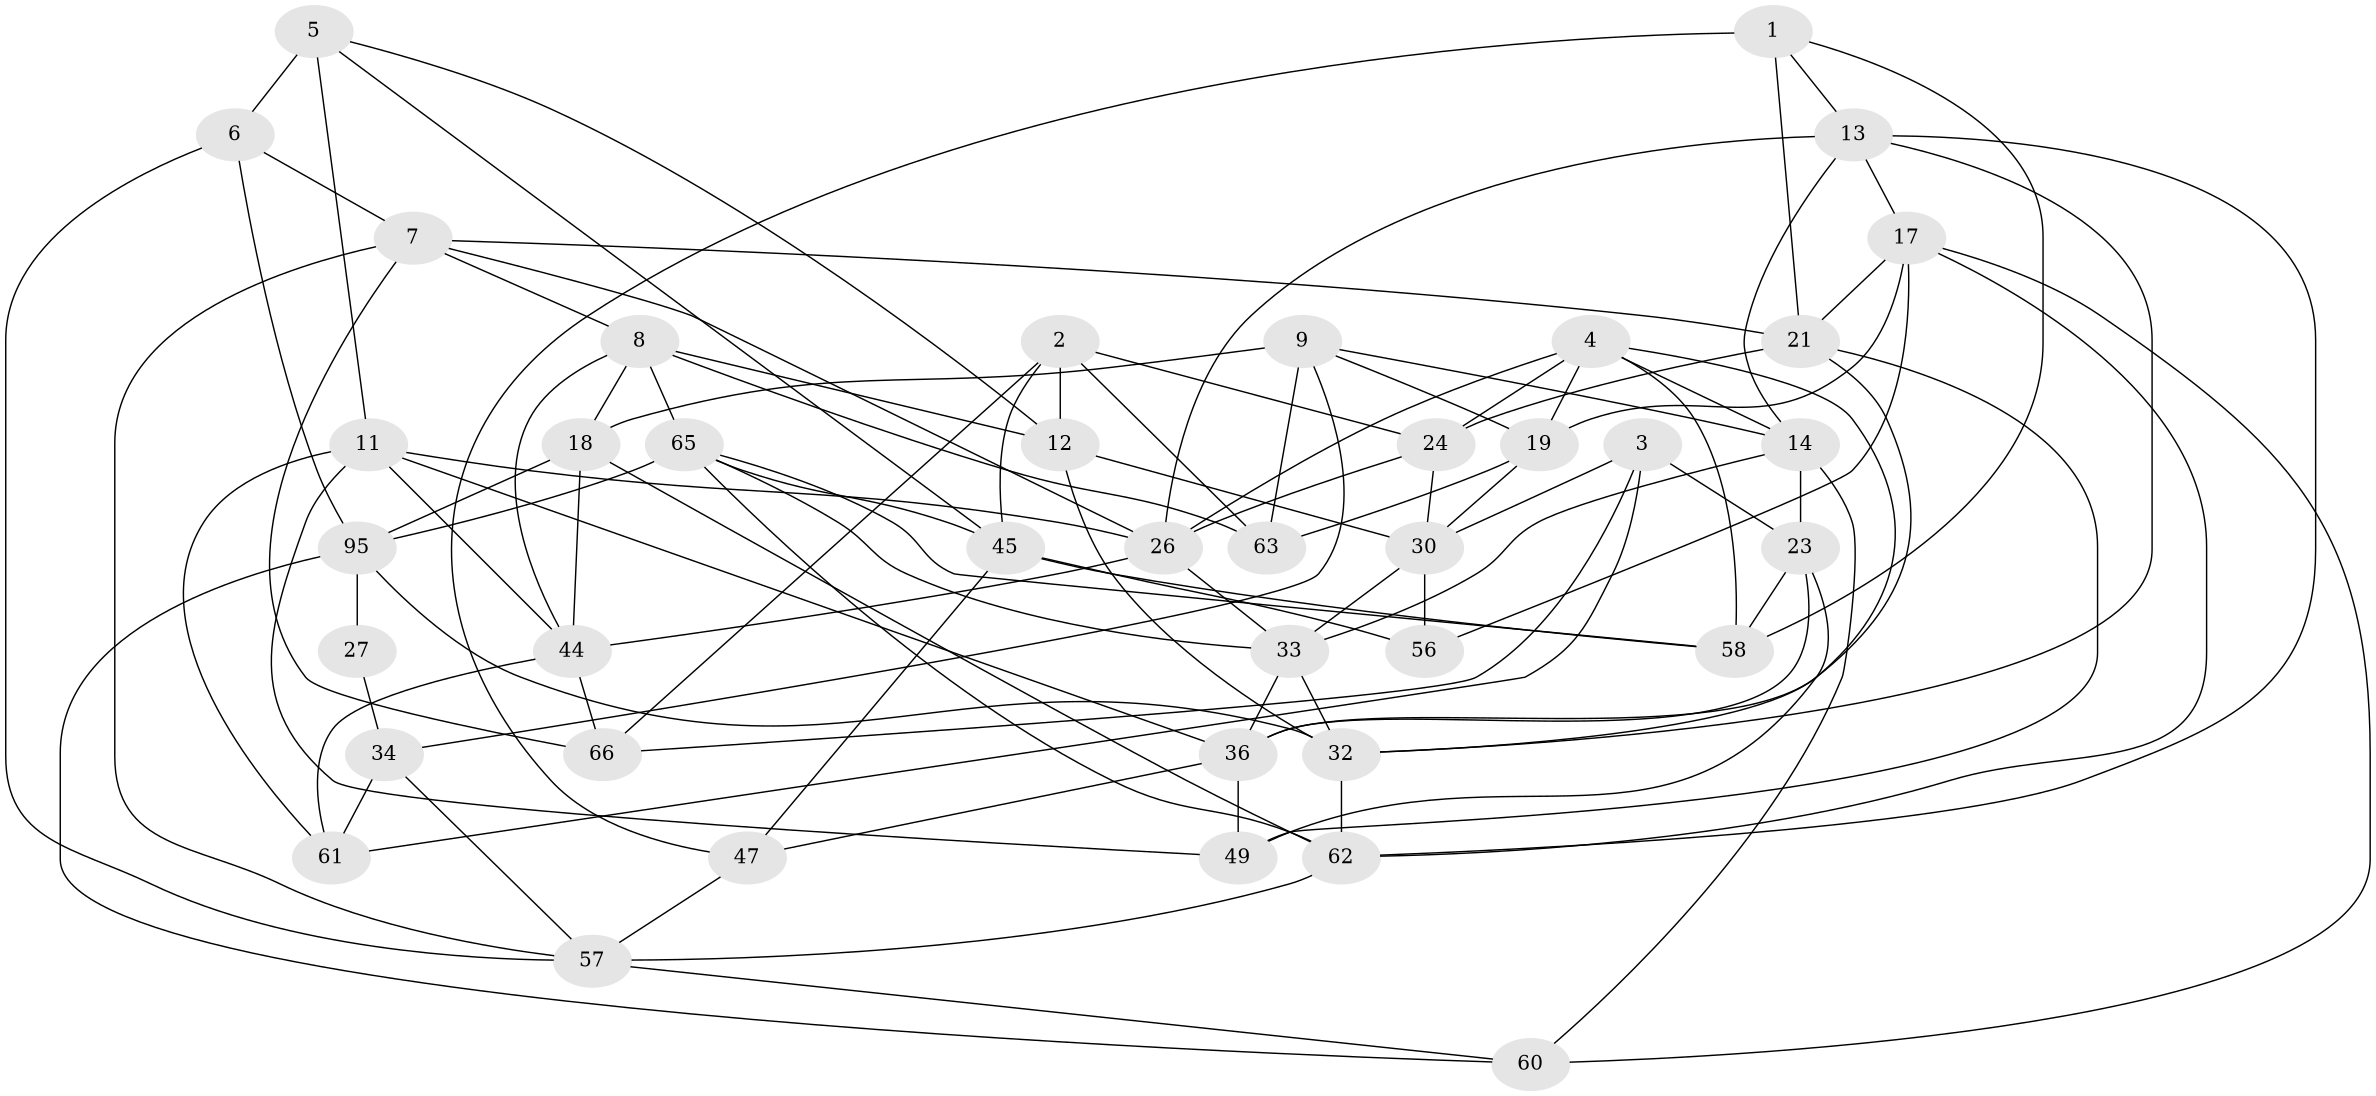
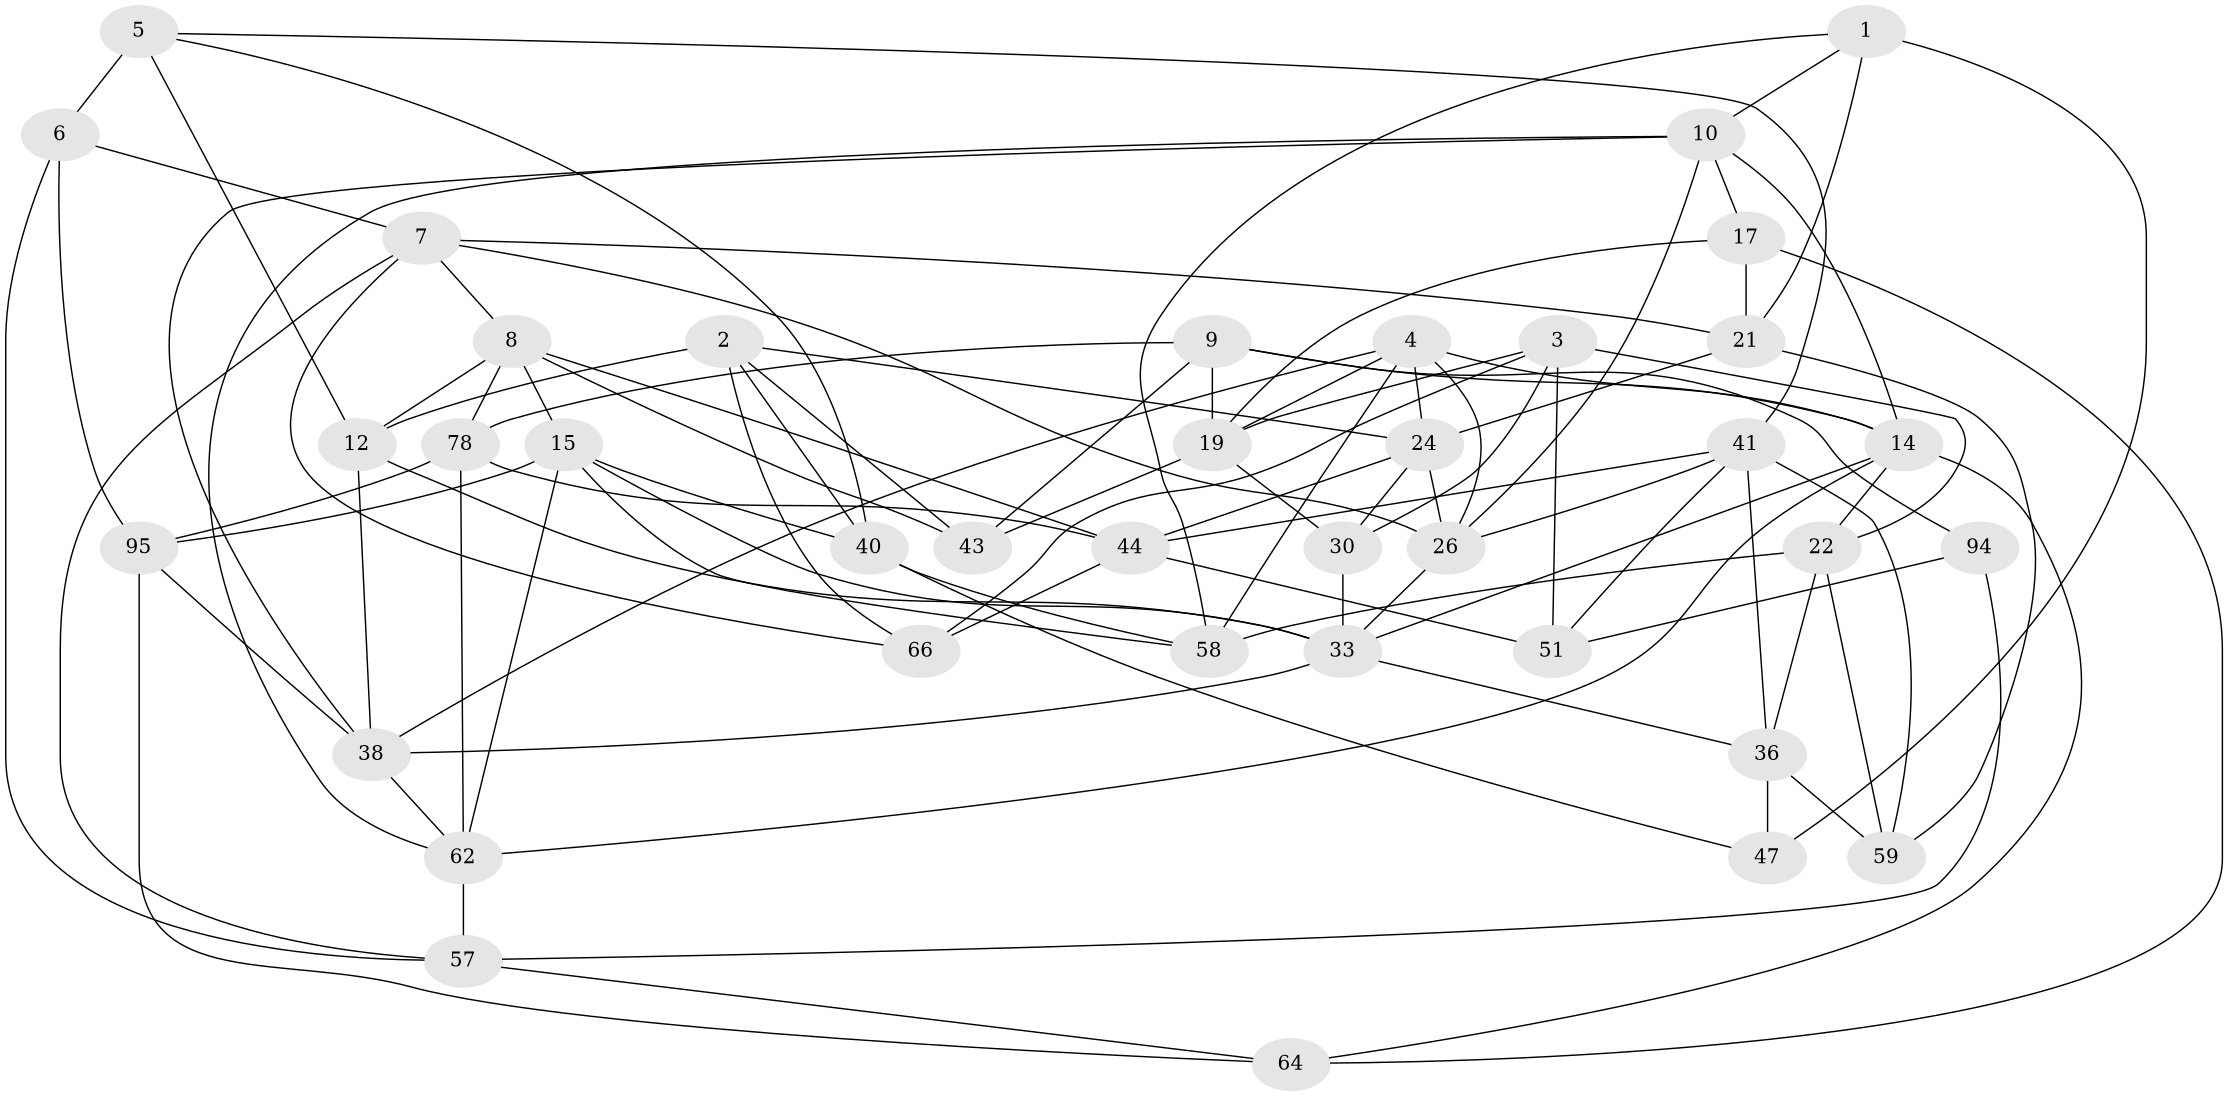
(1854, 135) -> (1706, 135)
none -> (1397, 385)
(369, 445) -> (1746, 445)
(581, 445) -> (461, 445)
(684, 445) -> (564, 445)
(1228, 492) -> (676, 568)
(1006, 548) -> (869, 548)
(1267, 548) -> (973, 548)
(1801, 548) -> (1822, 548)
(1895, 586) -> none
(883, 605) -> (1261, 502)
(357, 651) -> none
(1425, 651) -> none
(385, 755) -> (1980, 548)
(1341, 755) -> (372, 755)
(2080, 758) -> (1231, 769)
(331, 858) -> (1552, 651)
(1238, 858) -> (1887, 858)
(670, 910) -> none
(1531, 1065) -> (1291, 1065)
